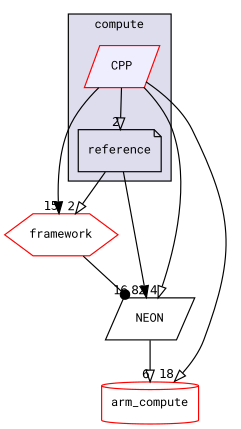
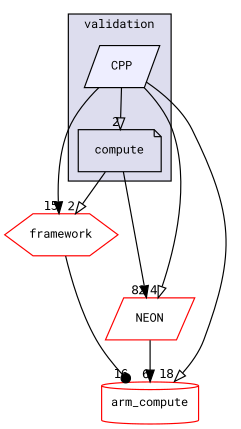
(120, 25) -> (120, 25)
(122, 67) -> (122, 67)
(120, 151) -> (120, 151)
(102, 274) -> (86, 319)
(150, 319) -> (150, 319)
(150, 355) -> (150, 355)
